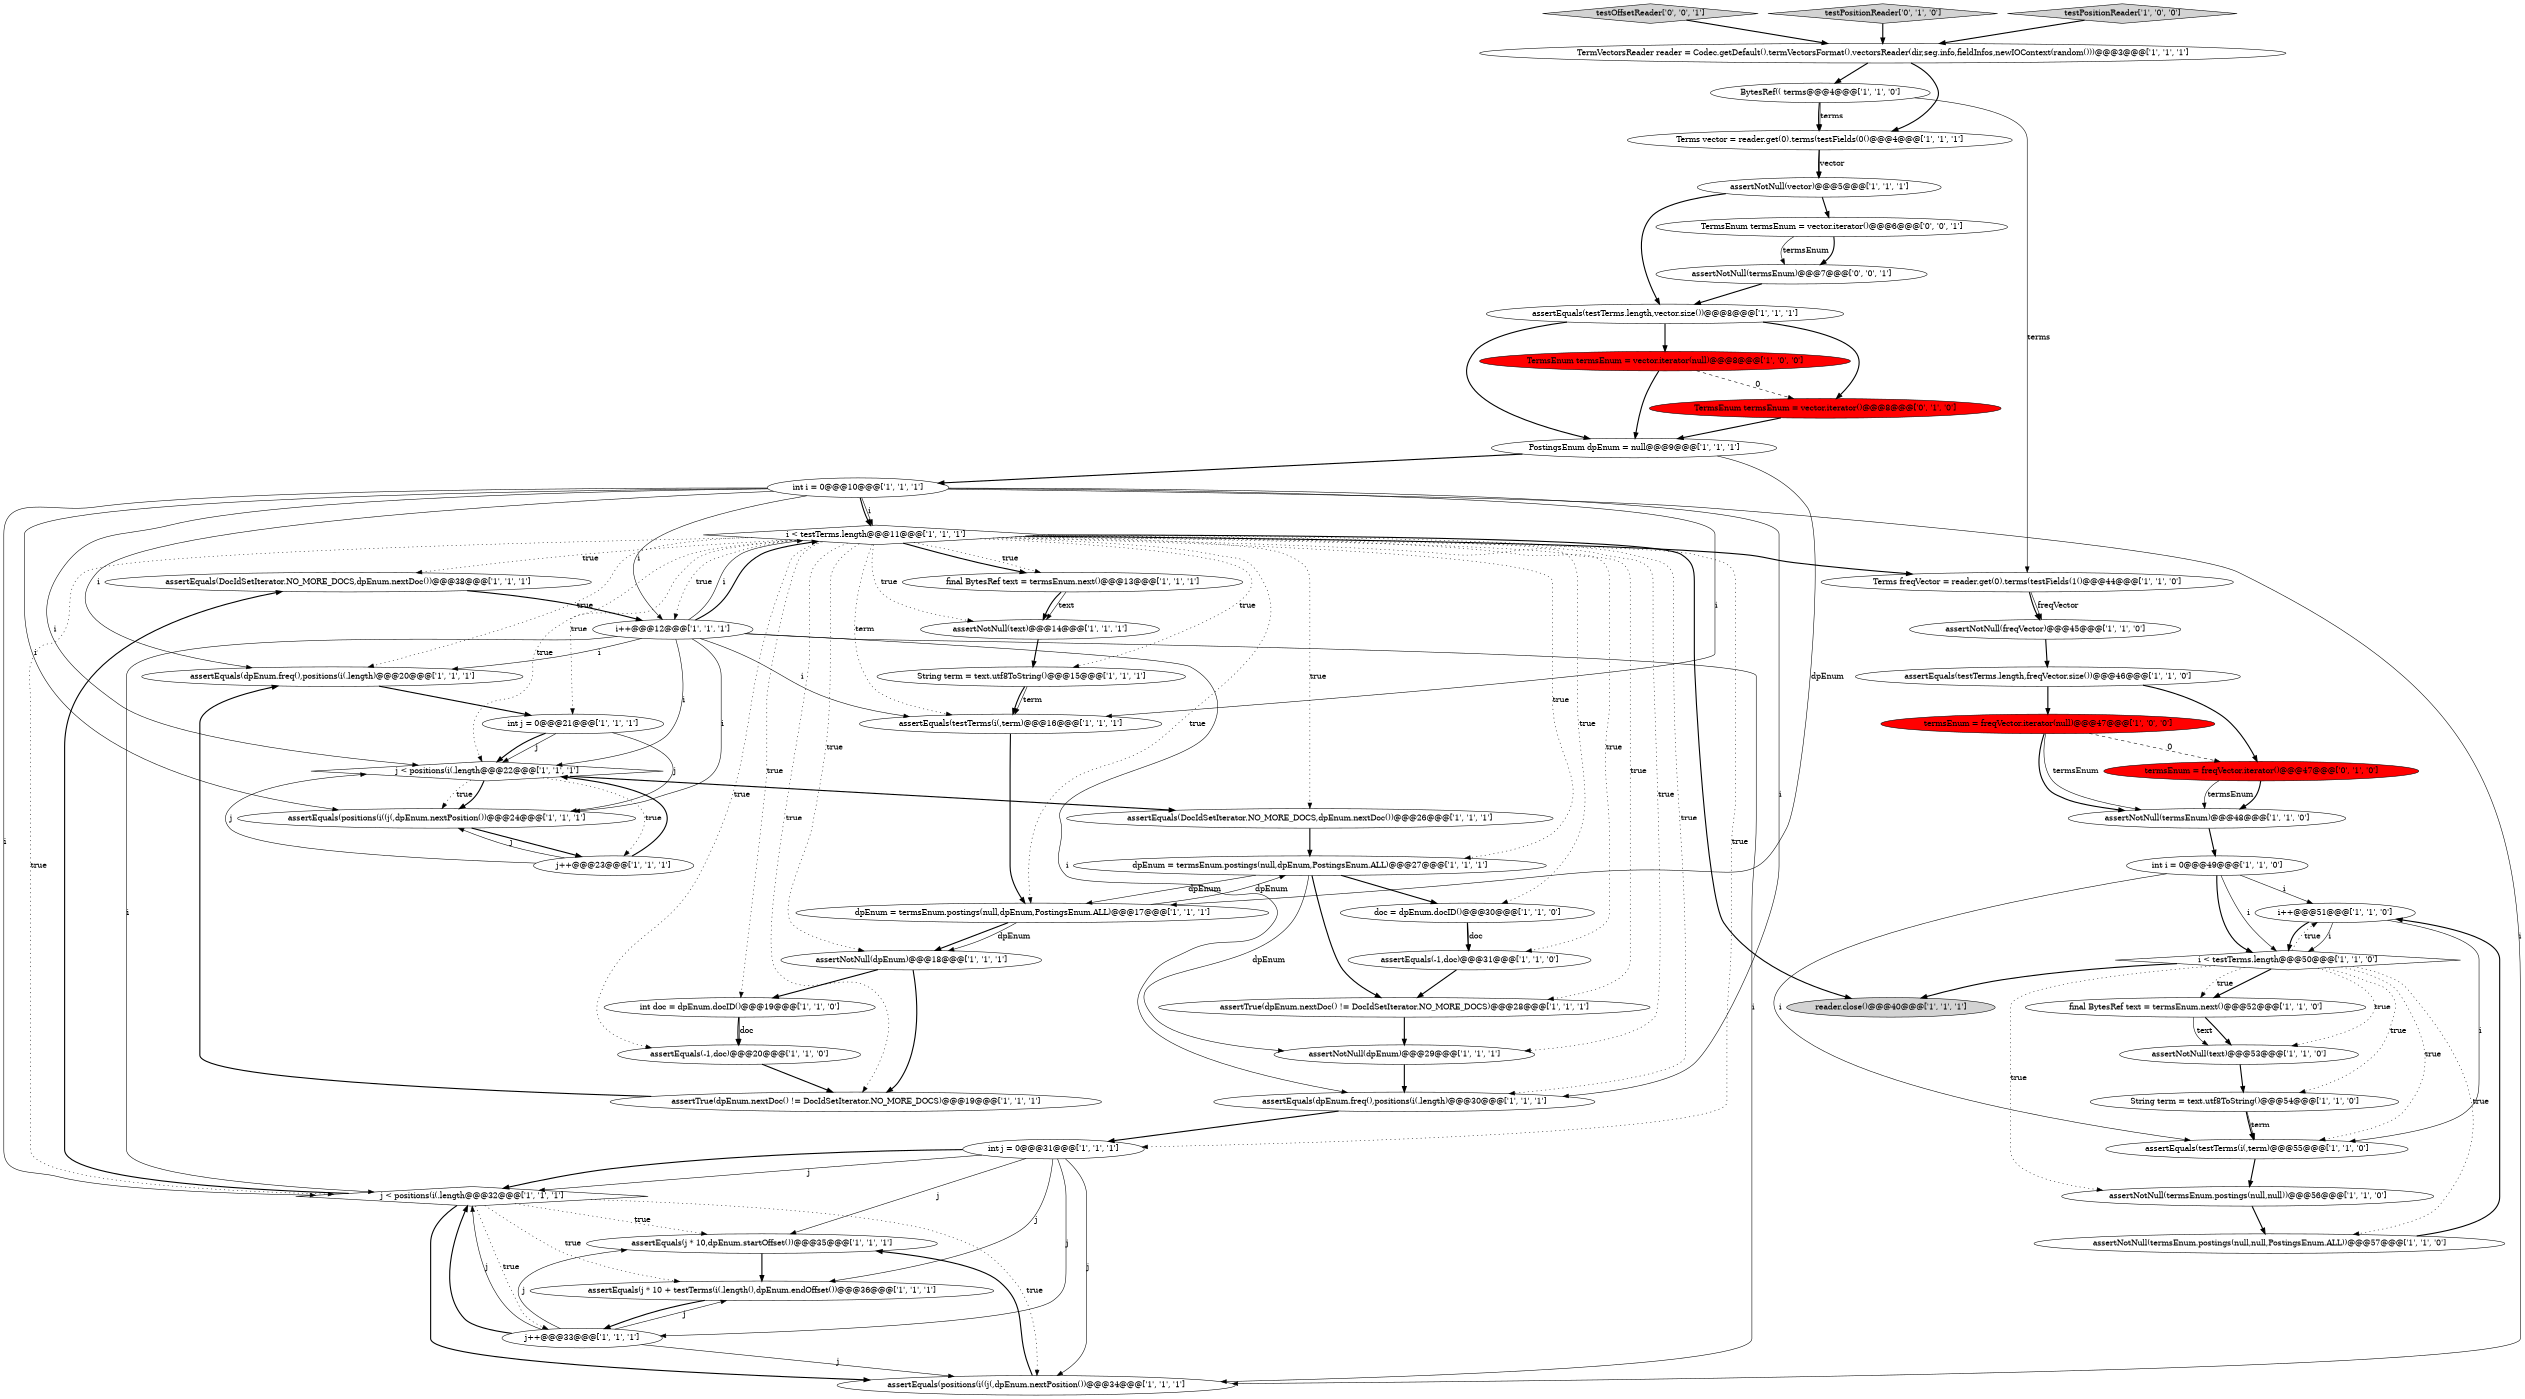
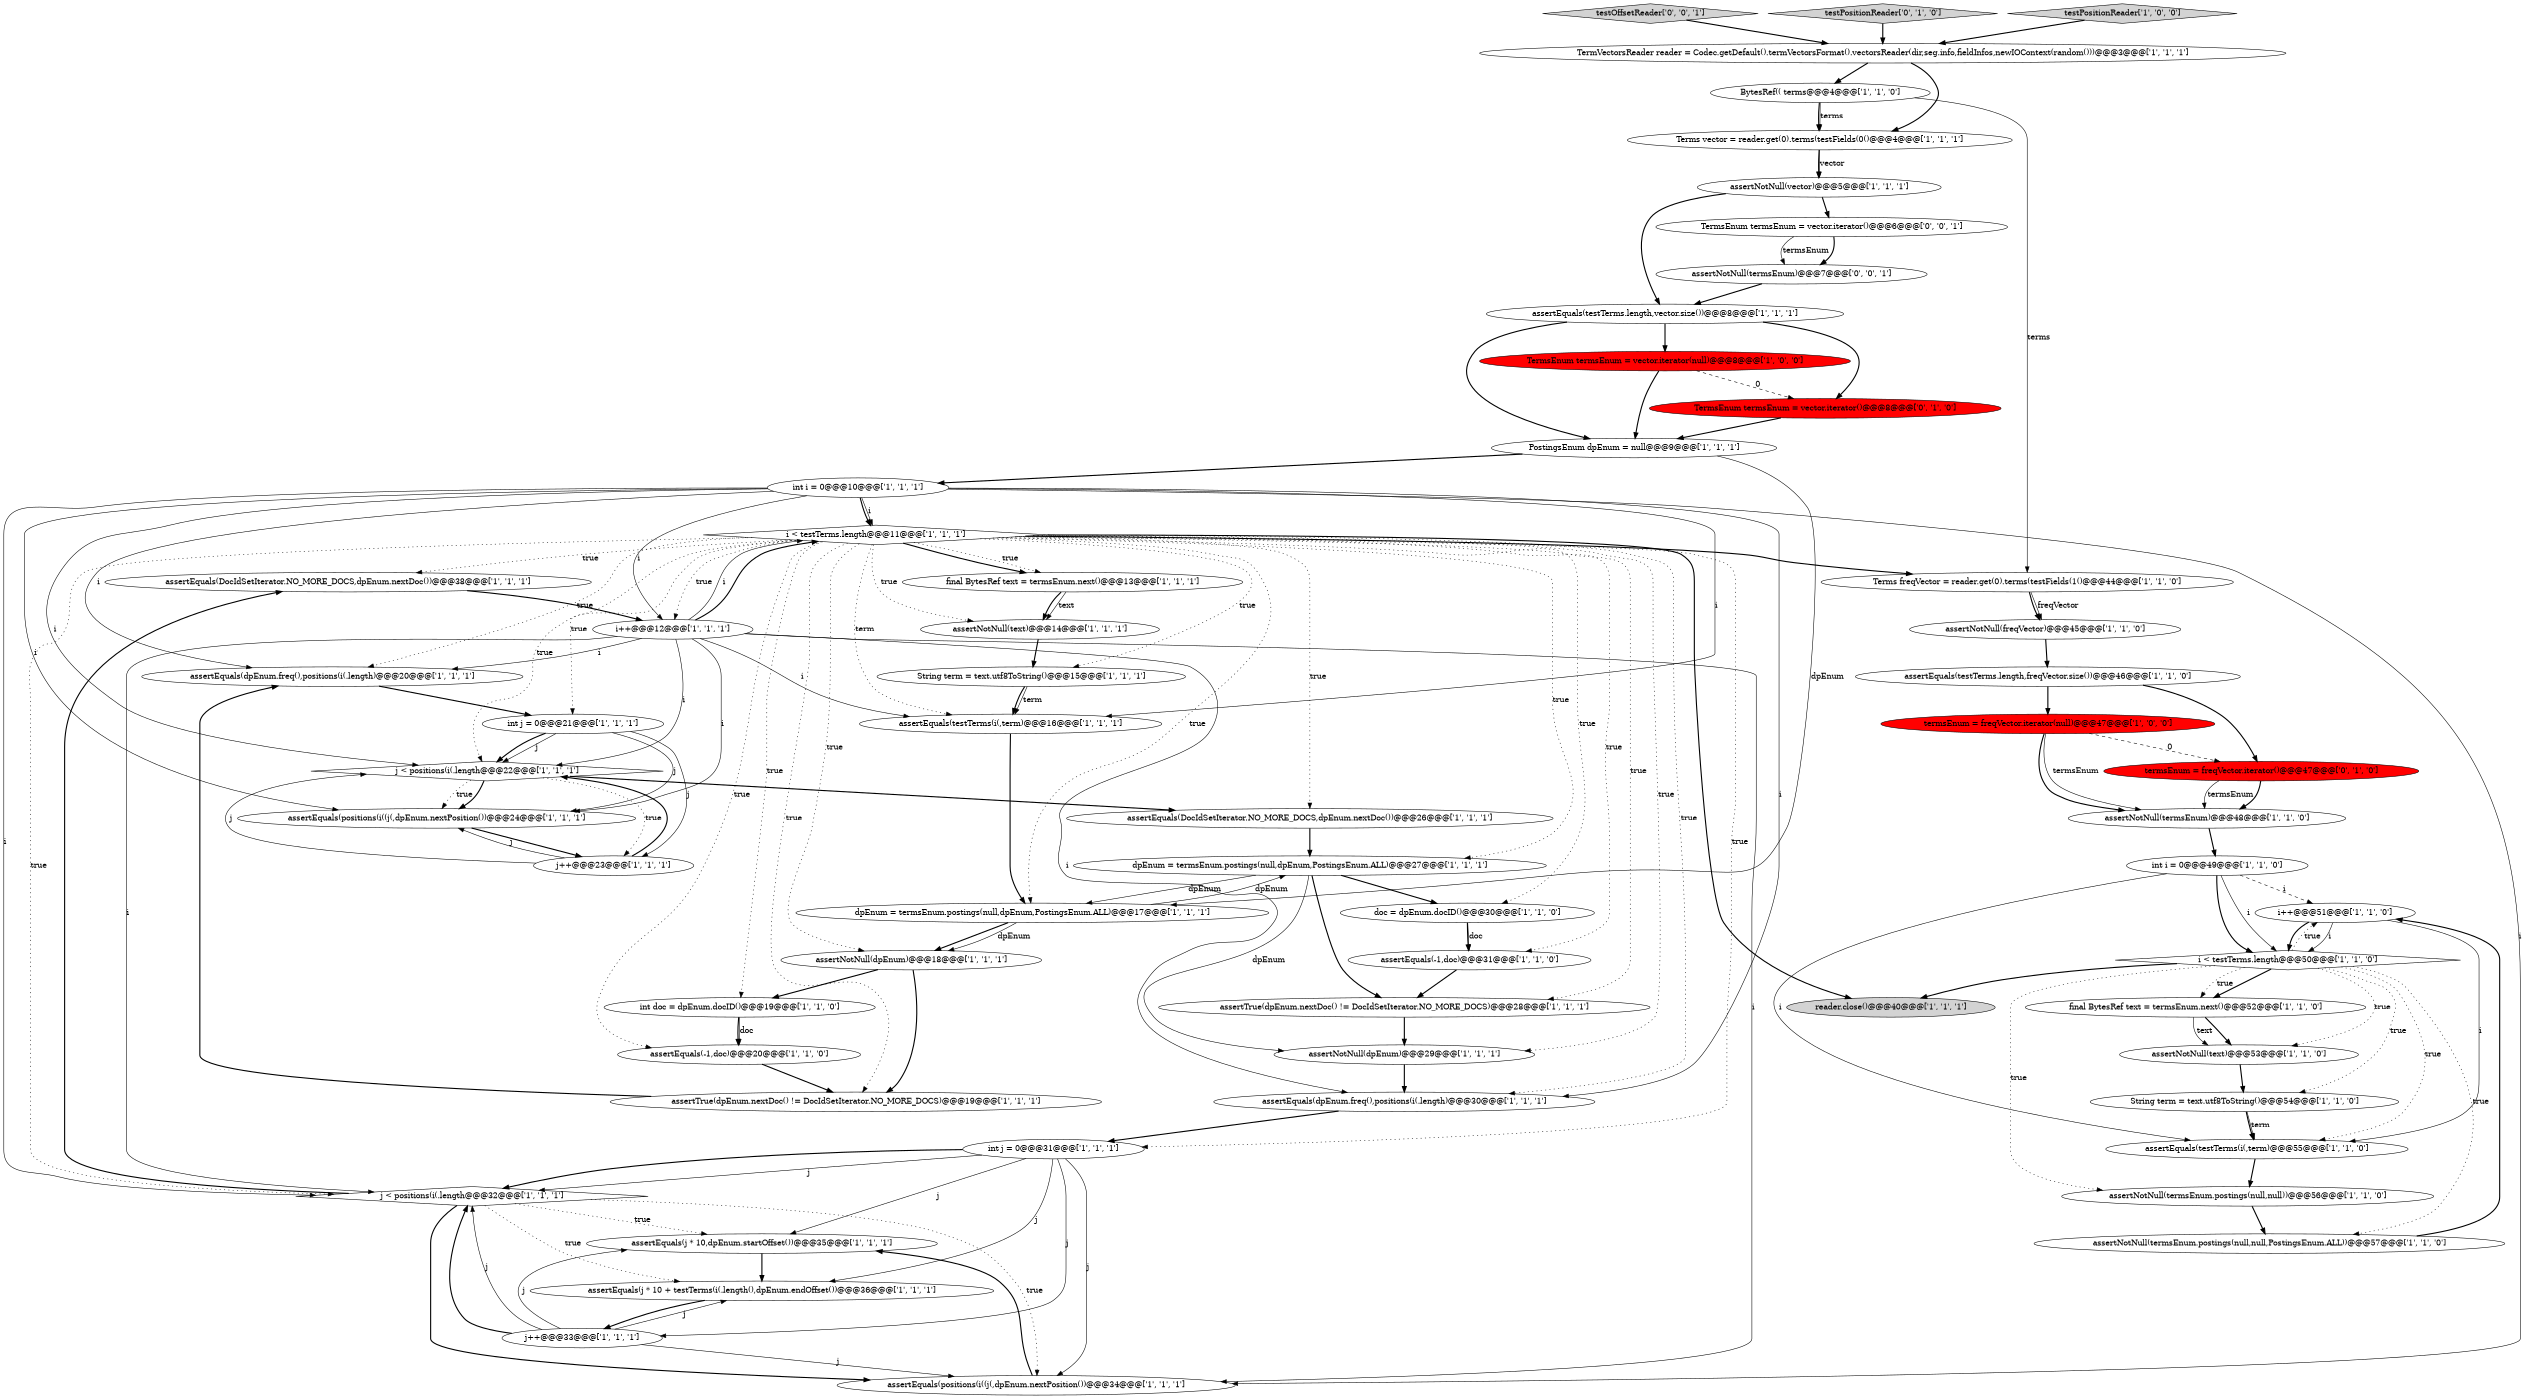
none -> (684, 778)
(2274, 888) -> (2274, 888)
(503, 1271) -> none
